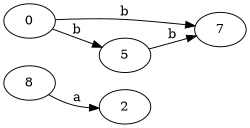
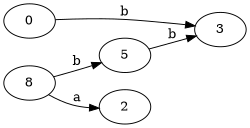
(220, 30) -> (220, 30)
(73, 37) -> (73, 71)
